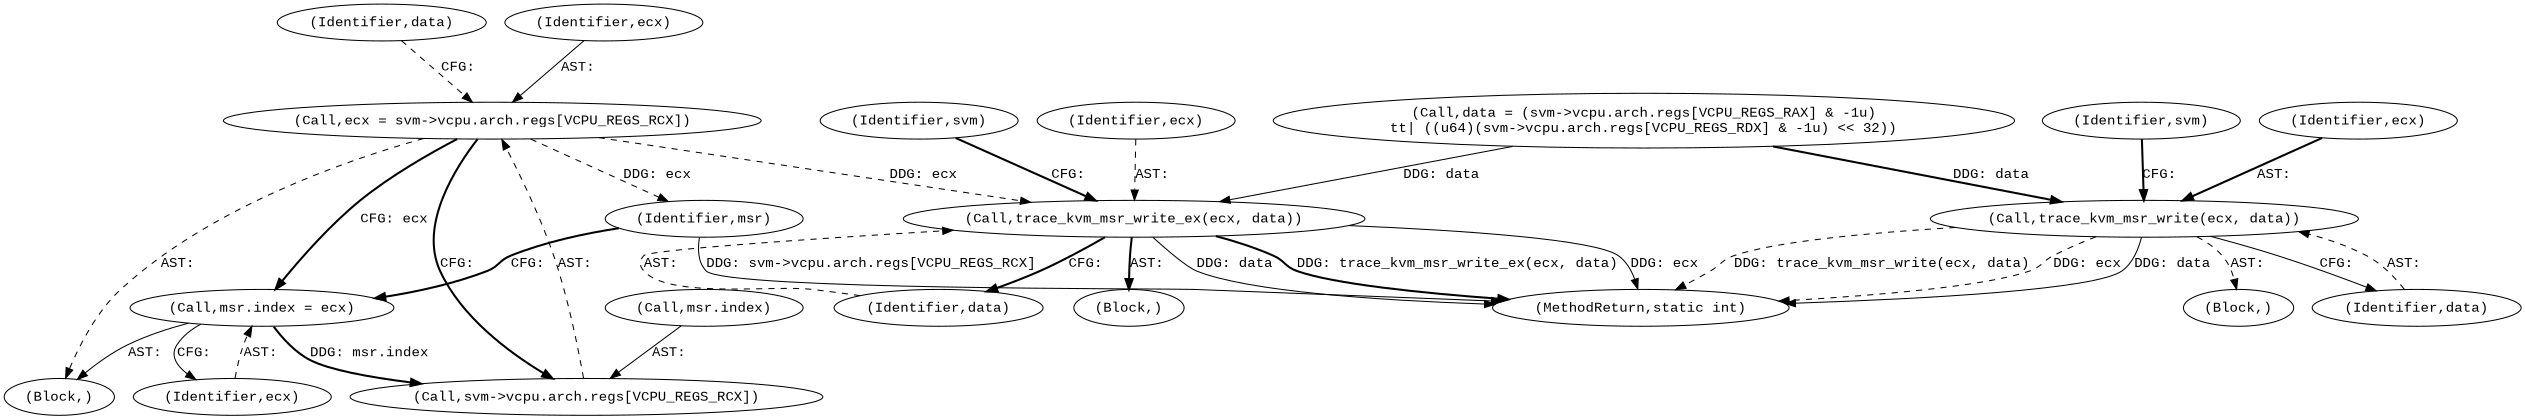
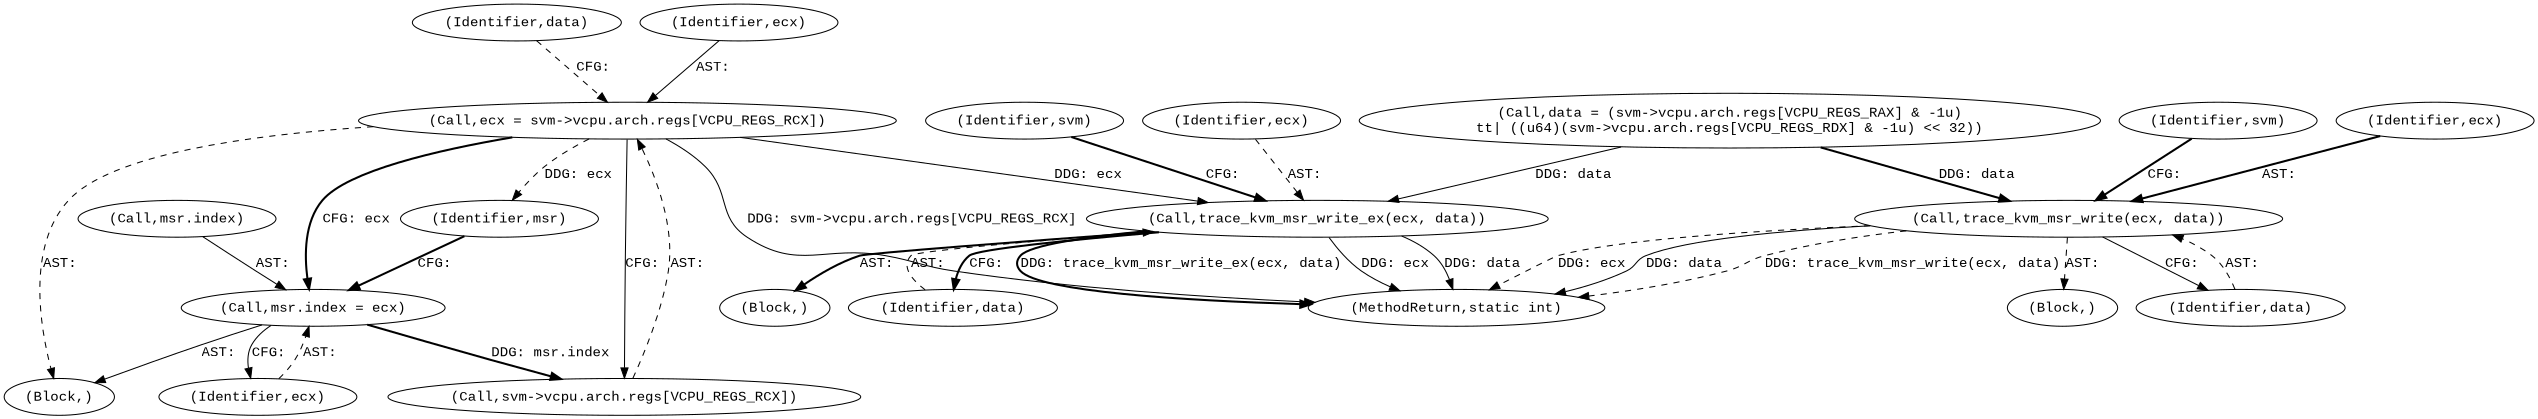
(810, 169) -> (969, 169)
(441, 273) -> (625, 254)
(1081, 289) -> (941, 269)
(650, 349) -> (240, 261)
